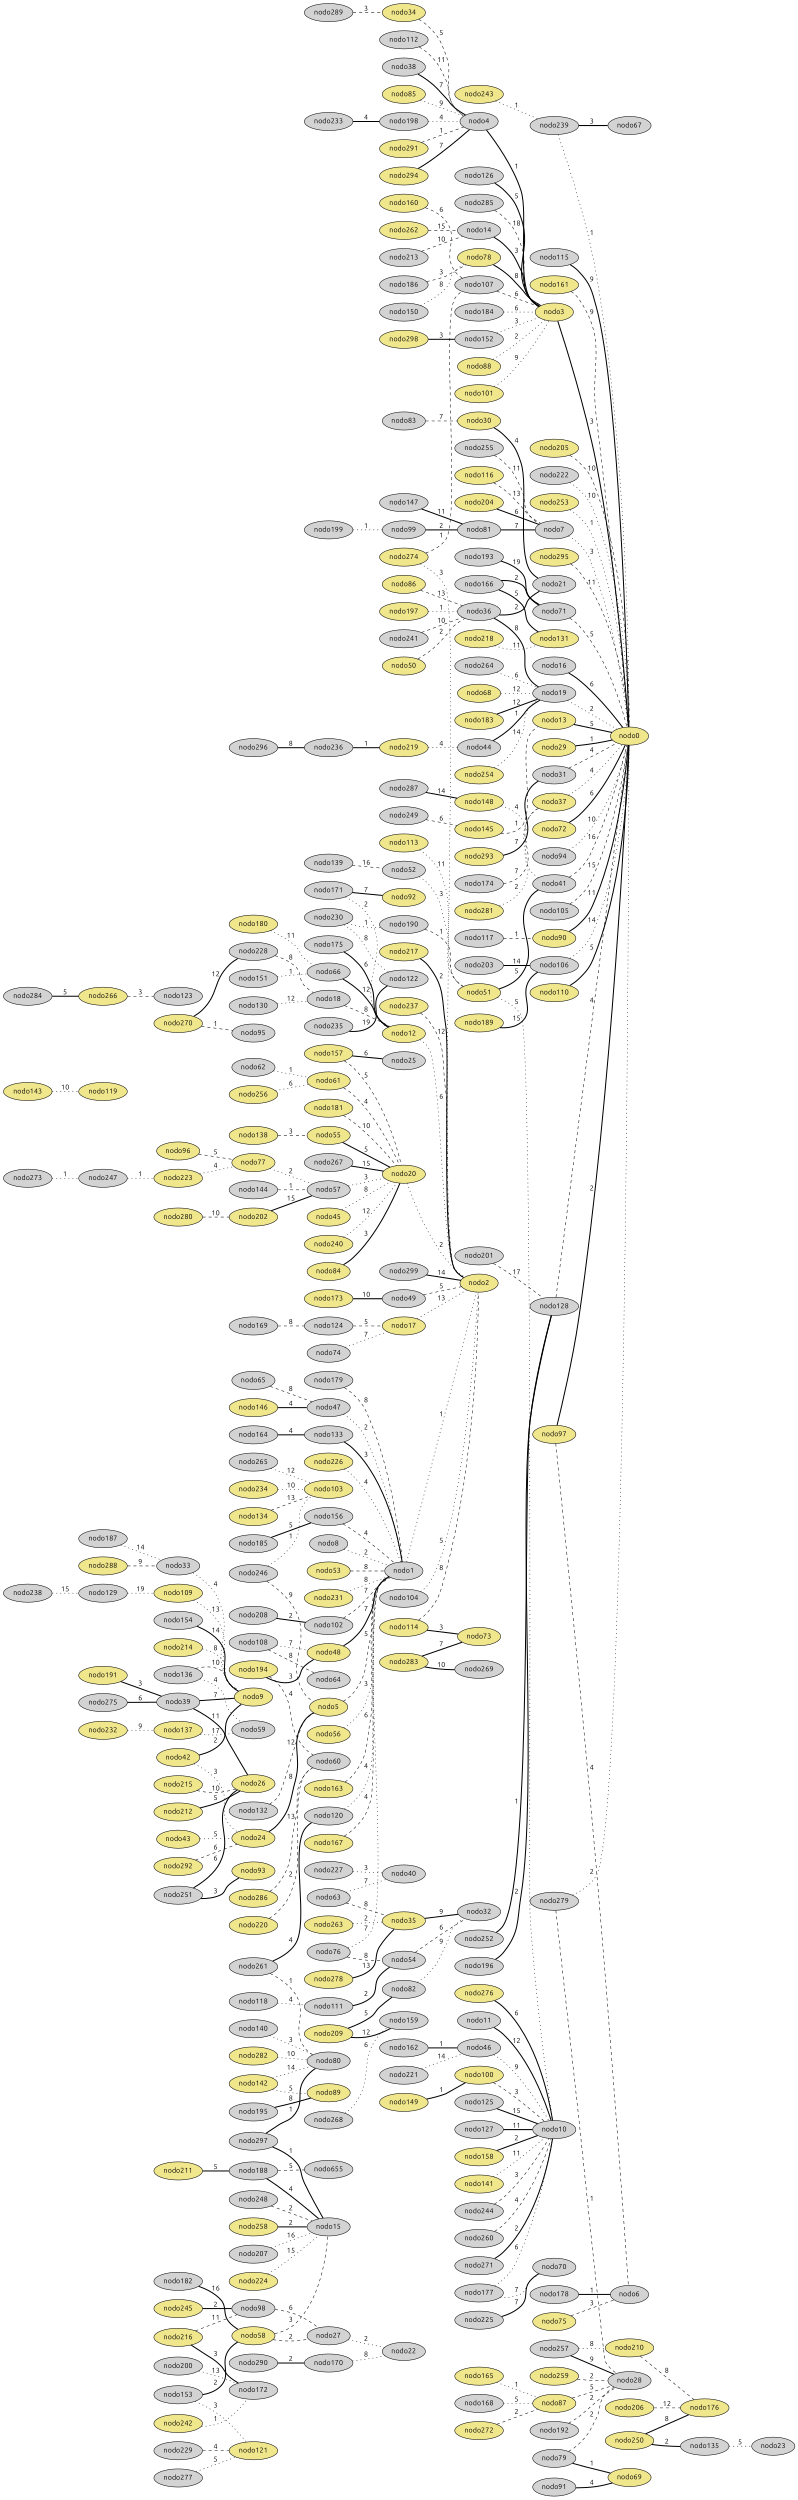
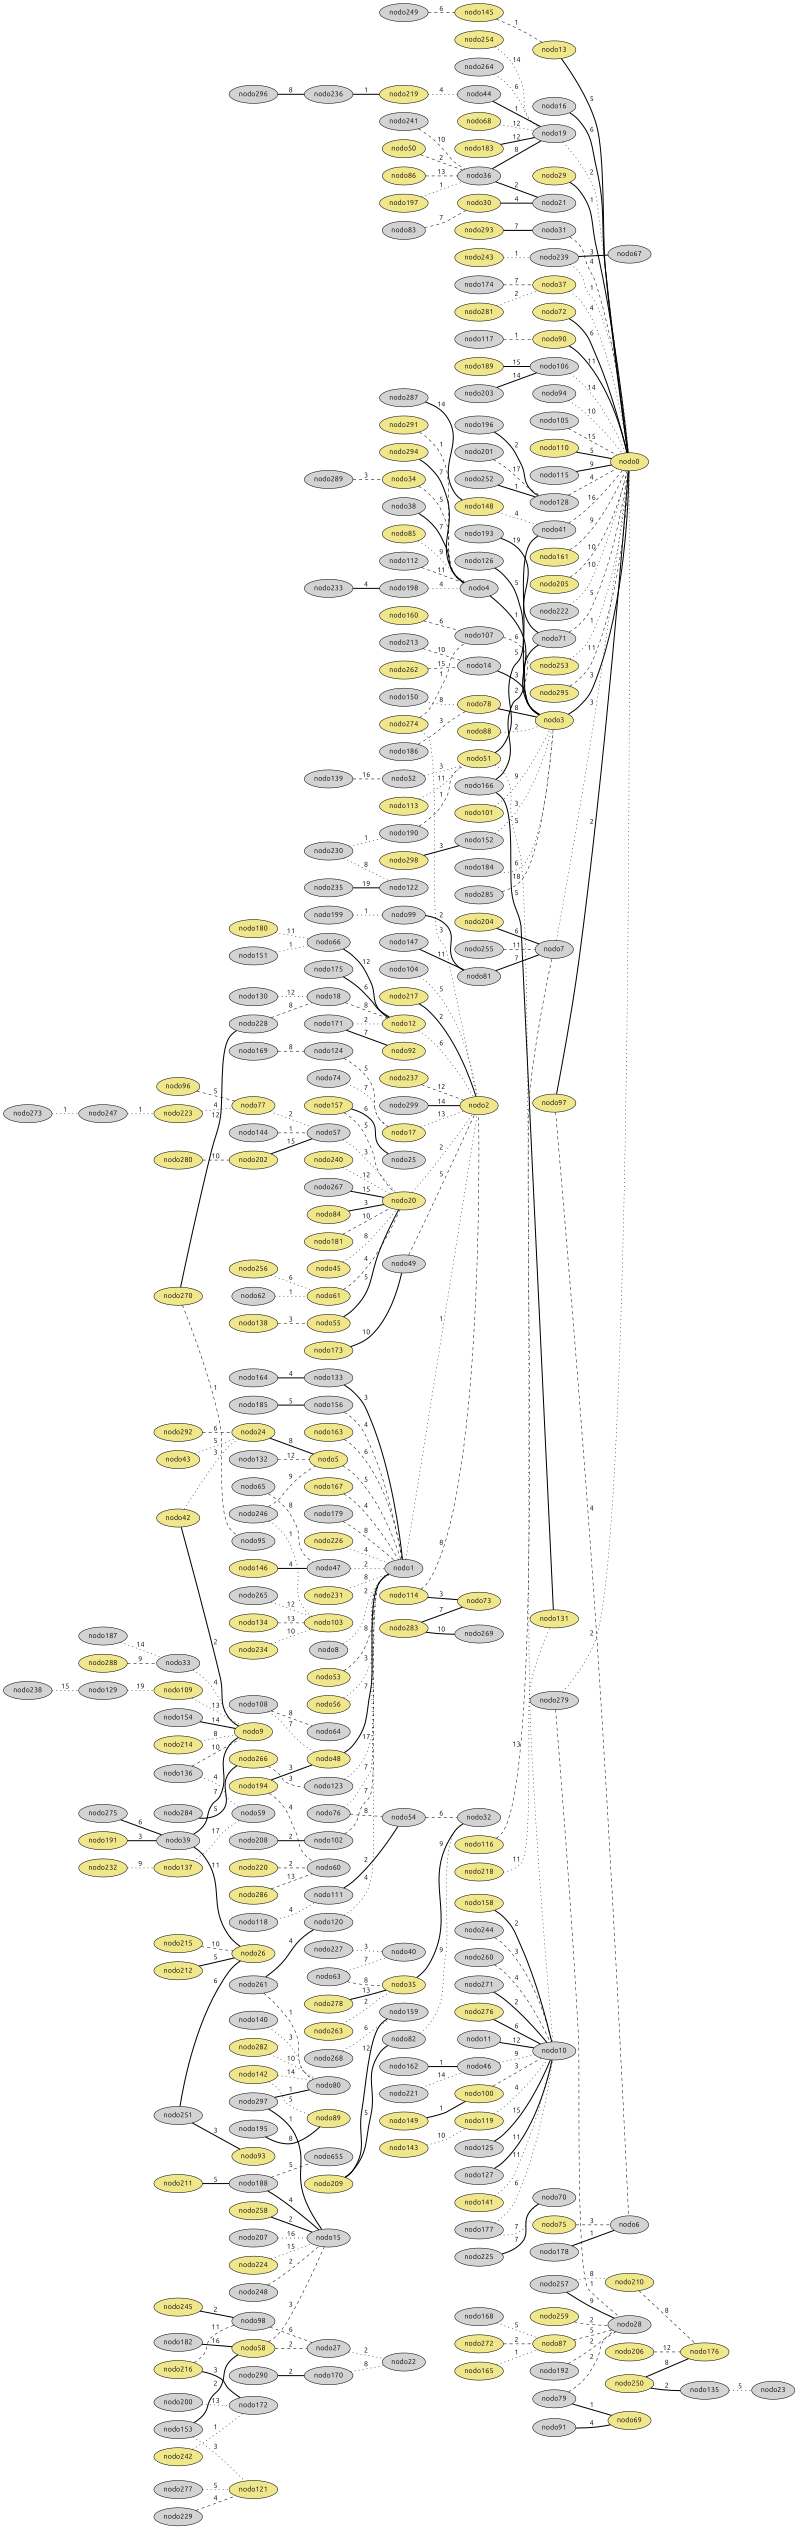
none -> (373, 1679)
none -> (523, 2089)
